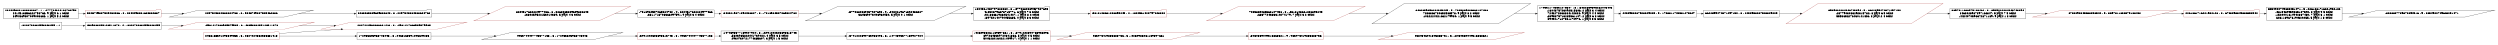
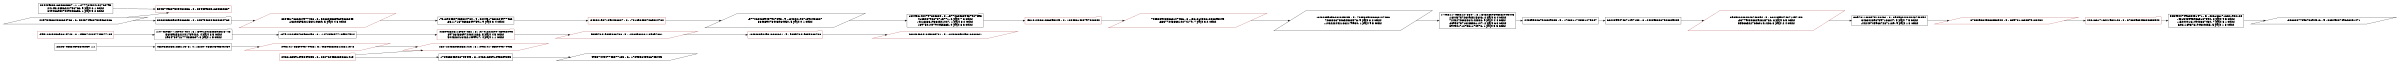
(172, 14) -> (147, 15)
(622, 36) -> none
